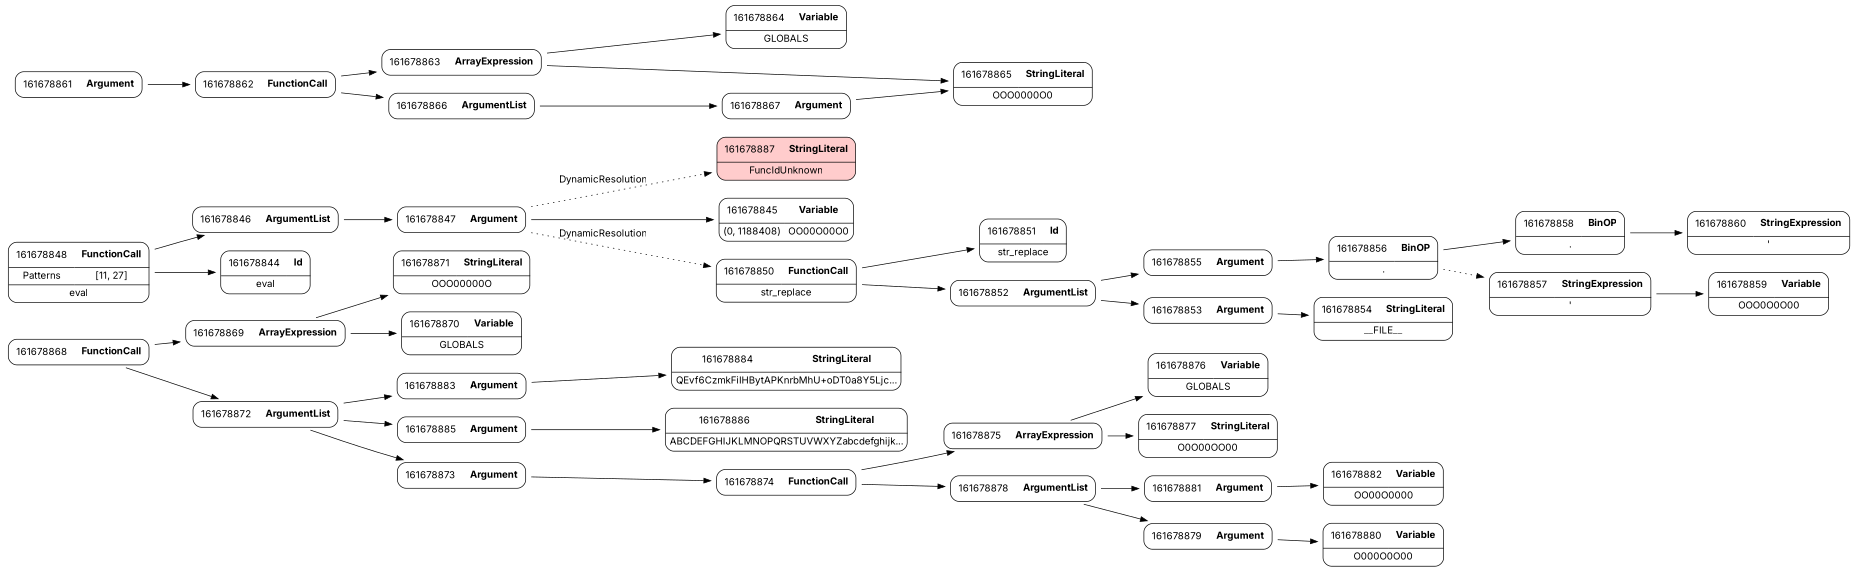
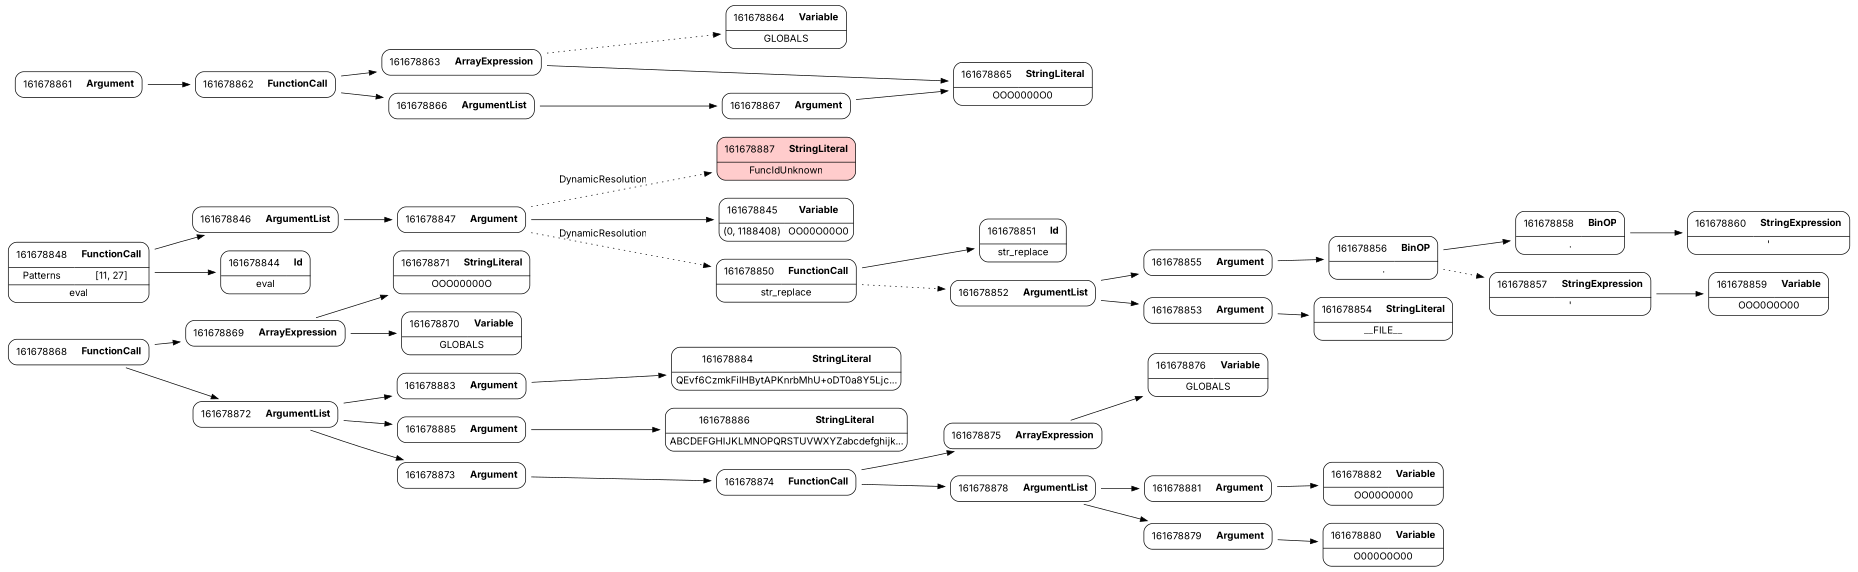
(630, 44) -> (630, 44)
(900, 287) -> (900, 287)
(1208, 436) -> none
